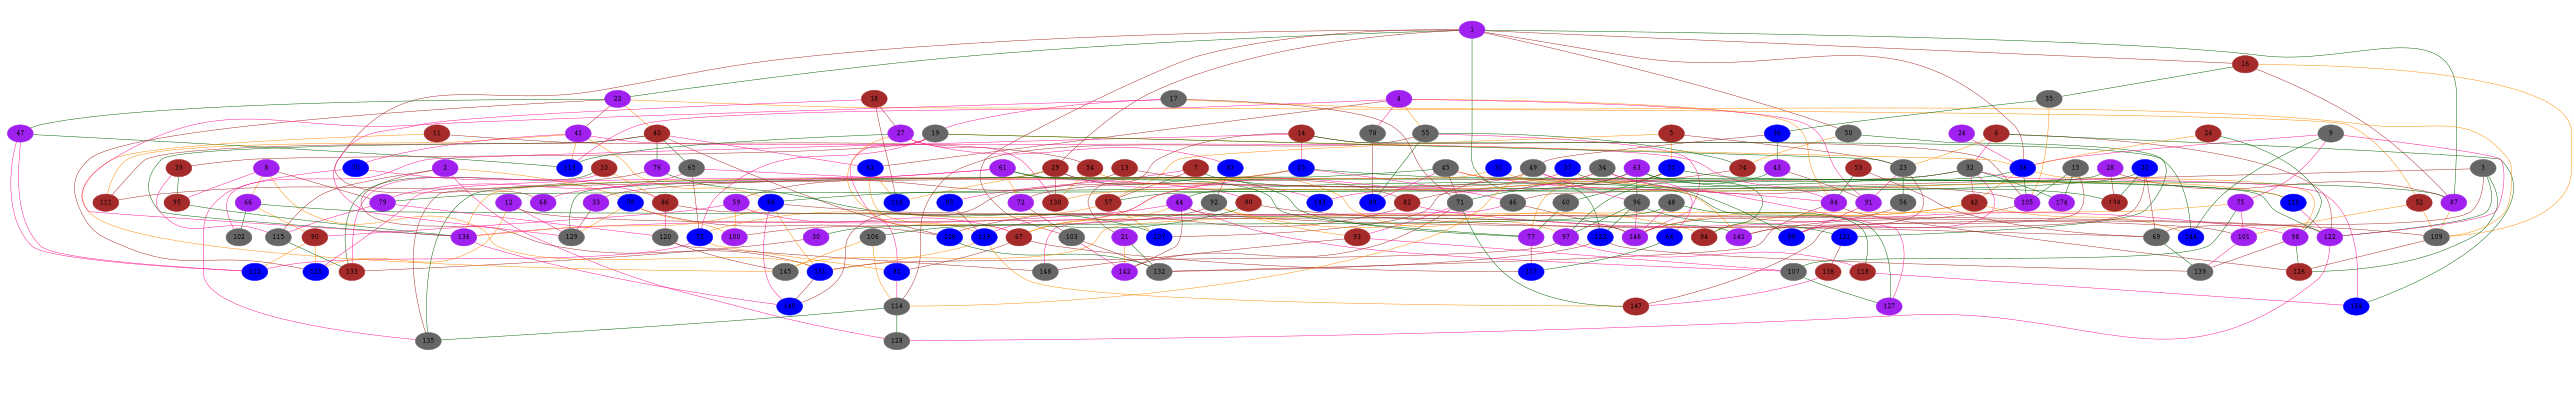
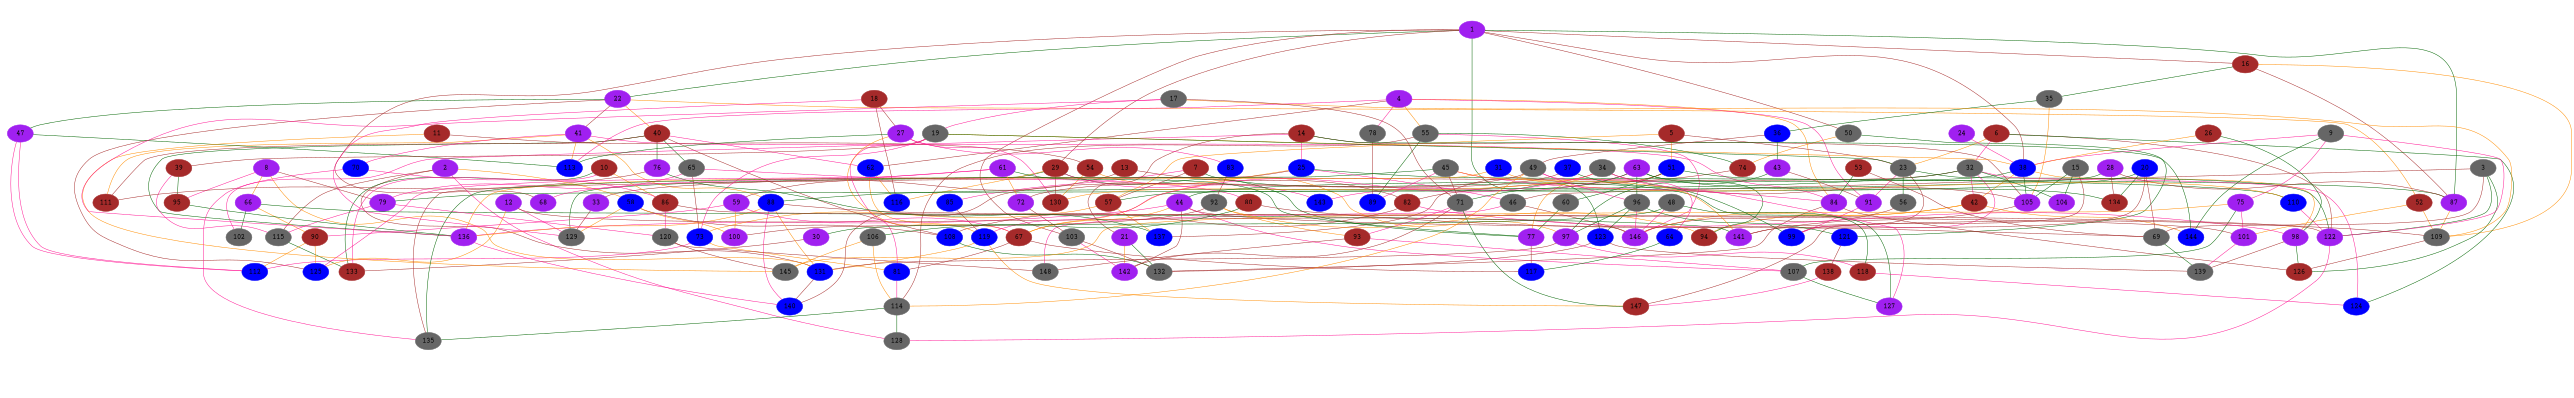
(1673, 179) -> (2133, 179)
(2062, 203) -> (2062, 203)
